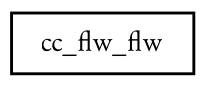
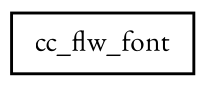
(103, 43) -> (103, 43)
